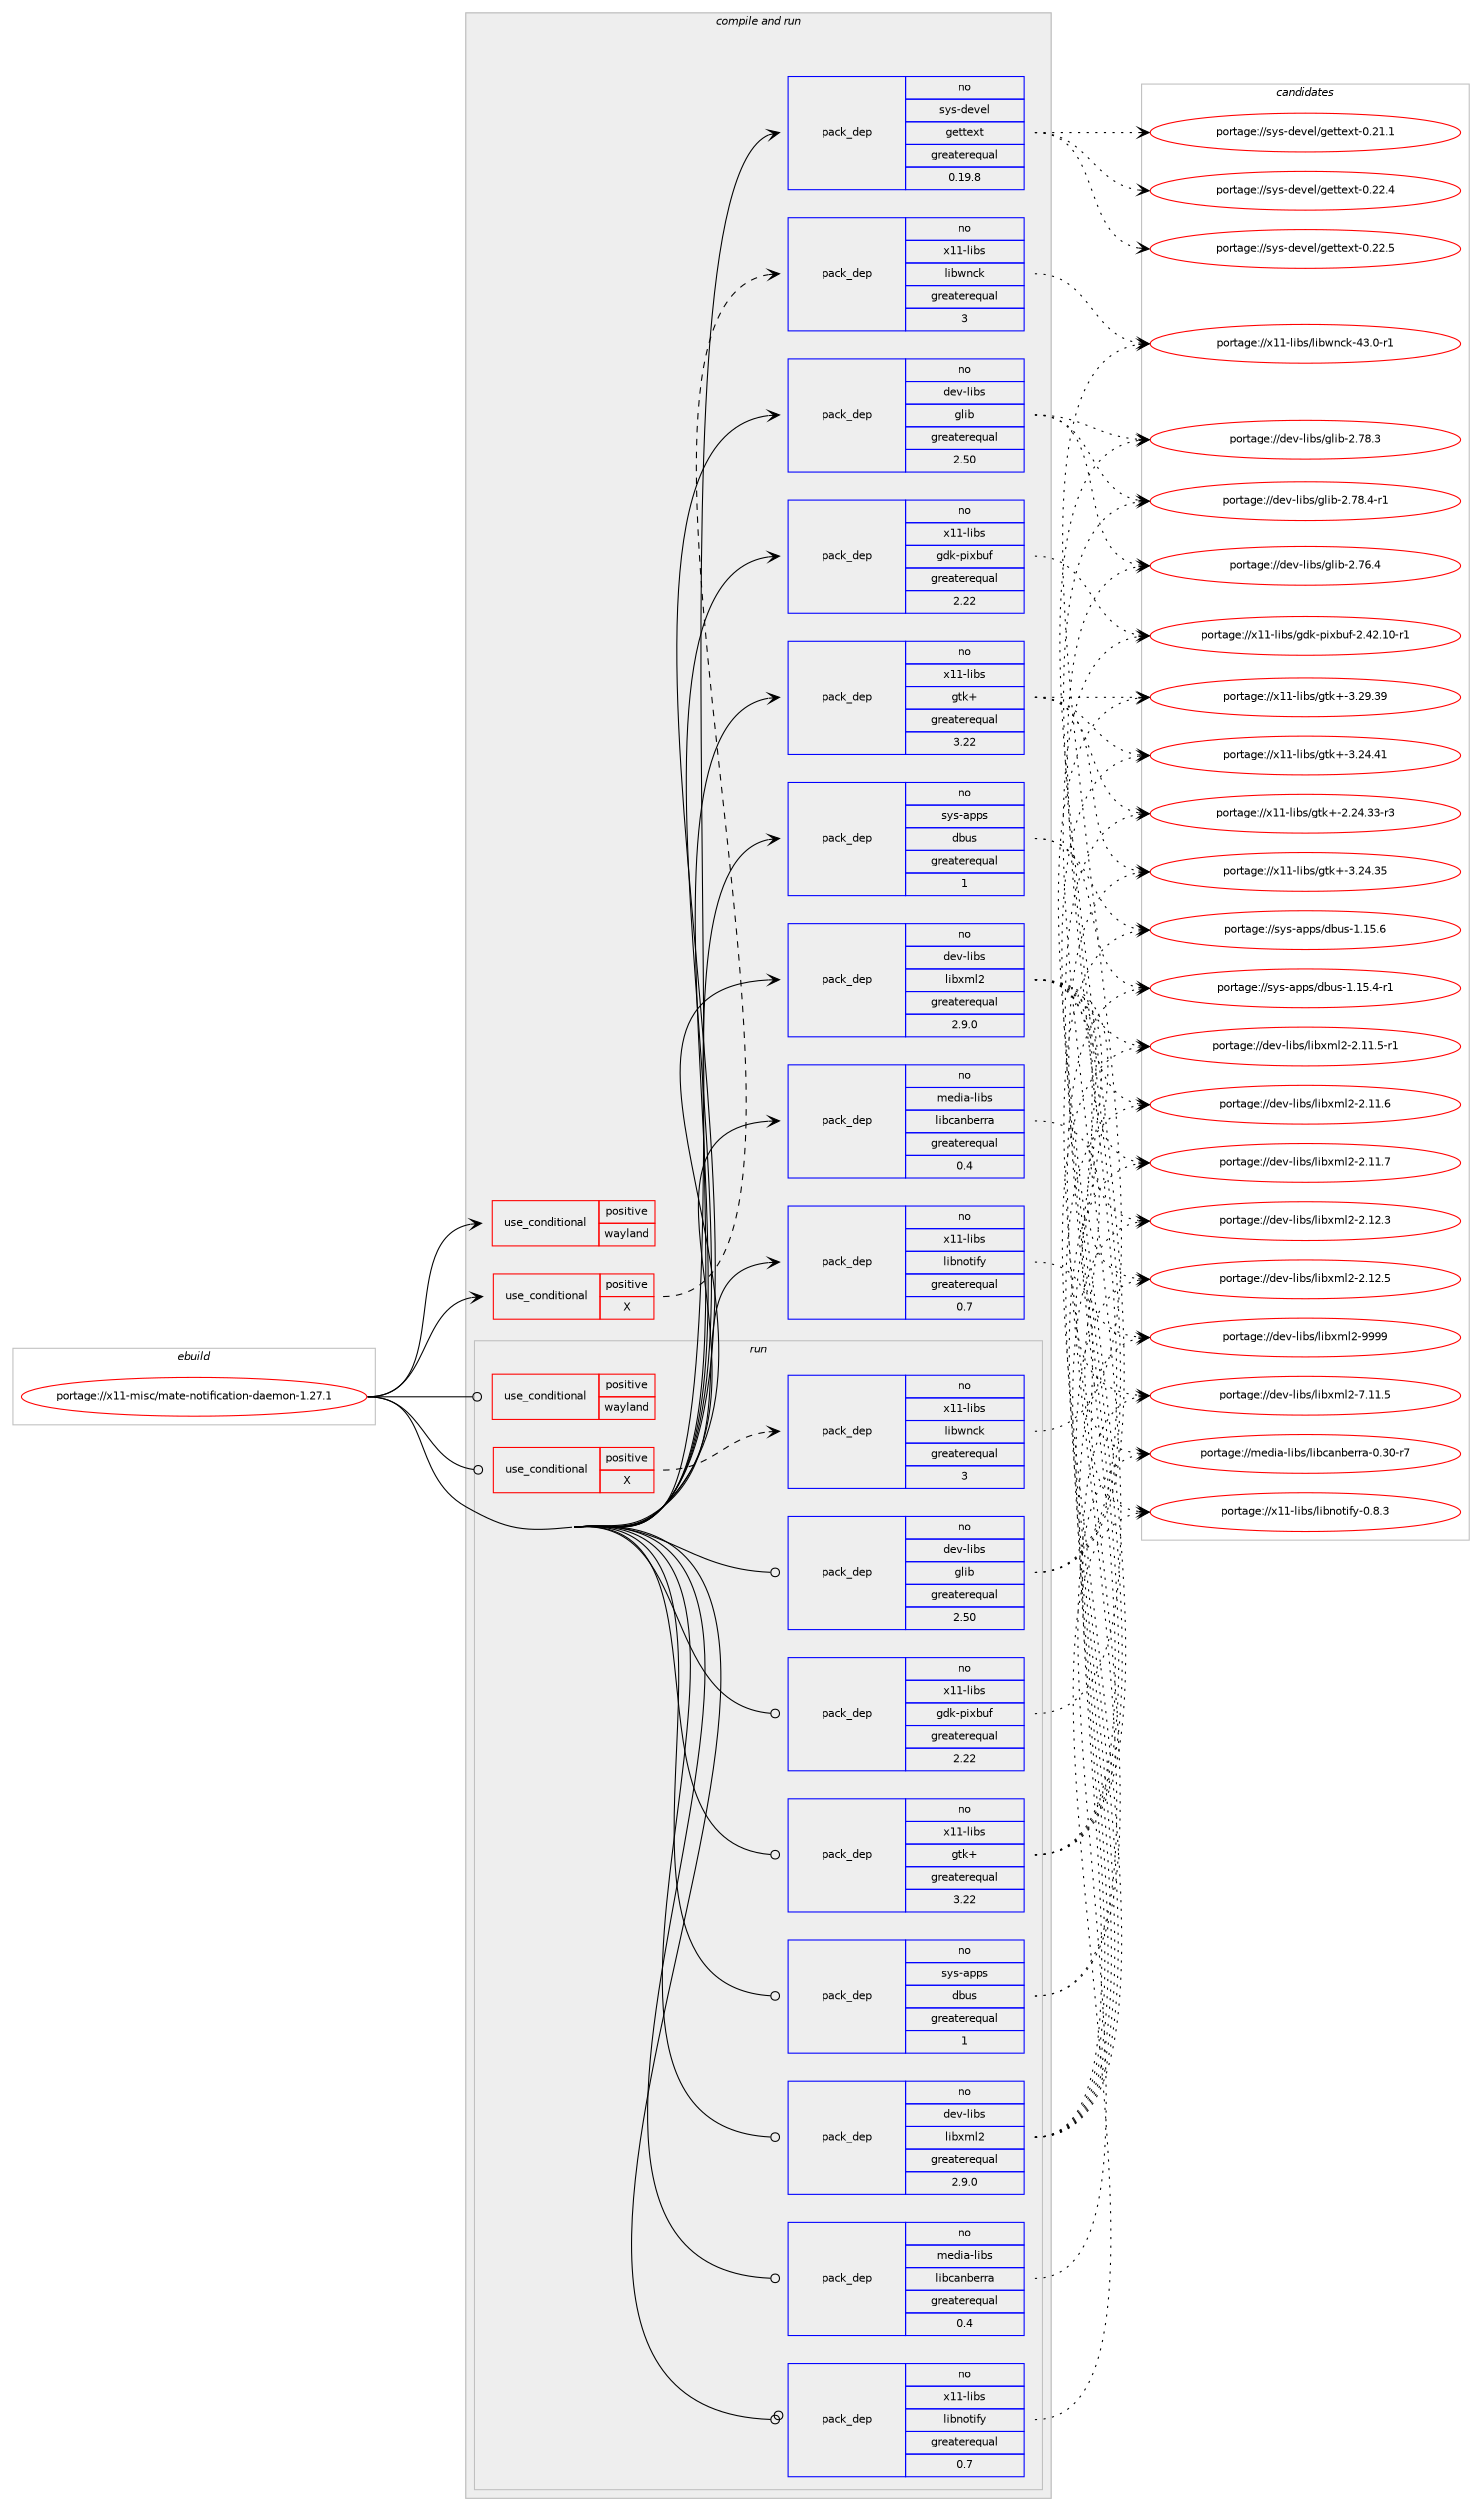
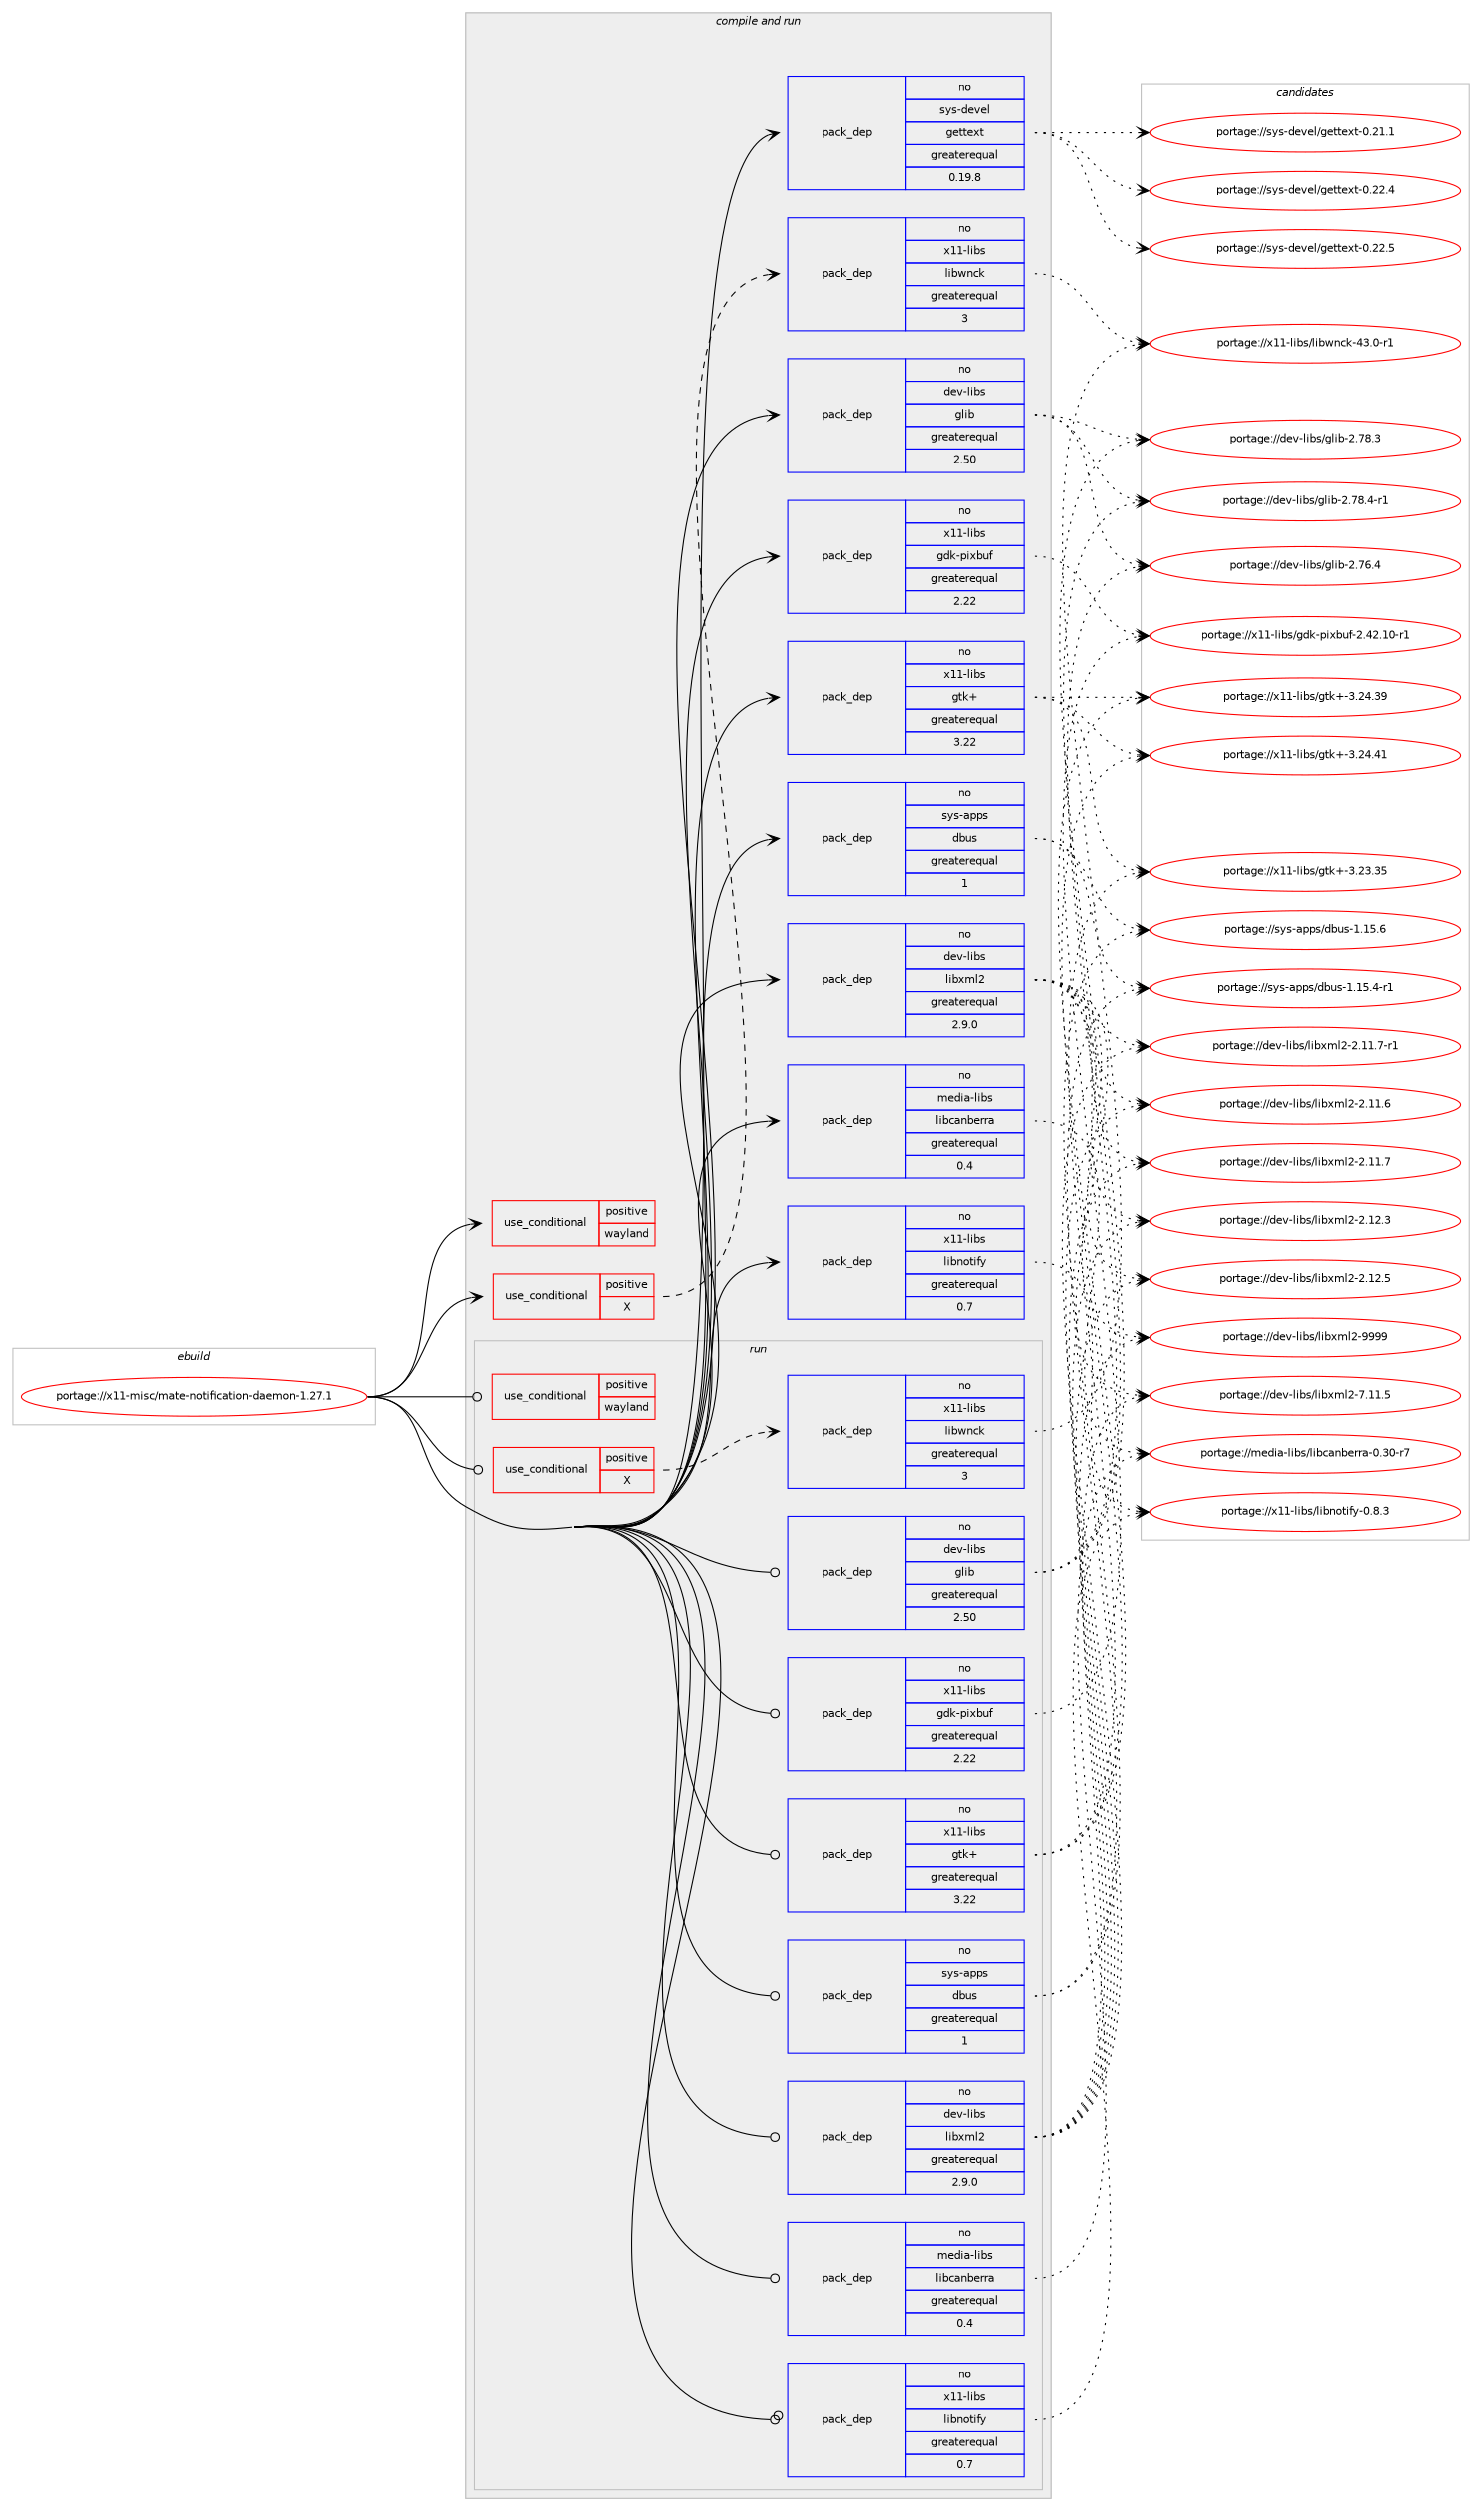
(1305, 697) -> (1305, 697)
(1305, 814) -> none
(1305, 872) -> (1305, 872)
(1305, 1047) -> (1305, 1047)
